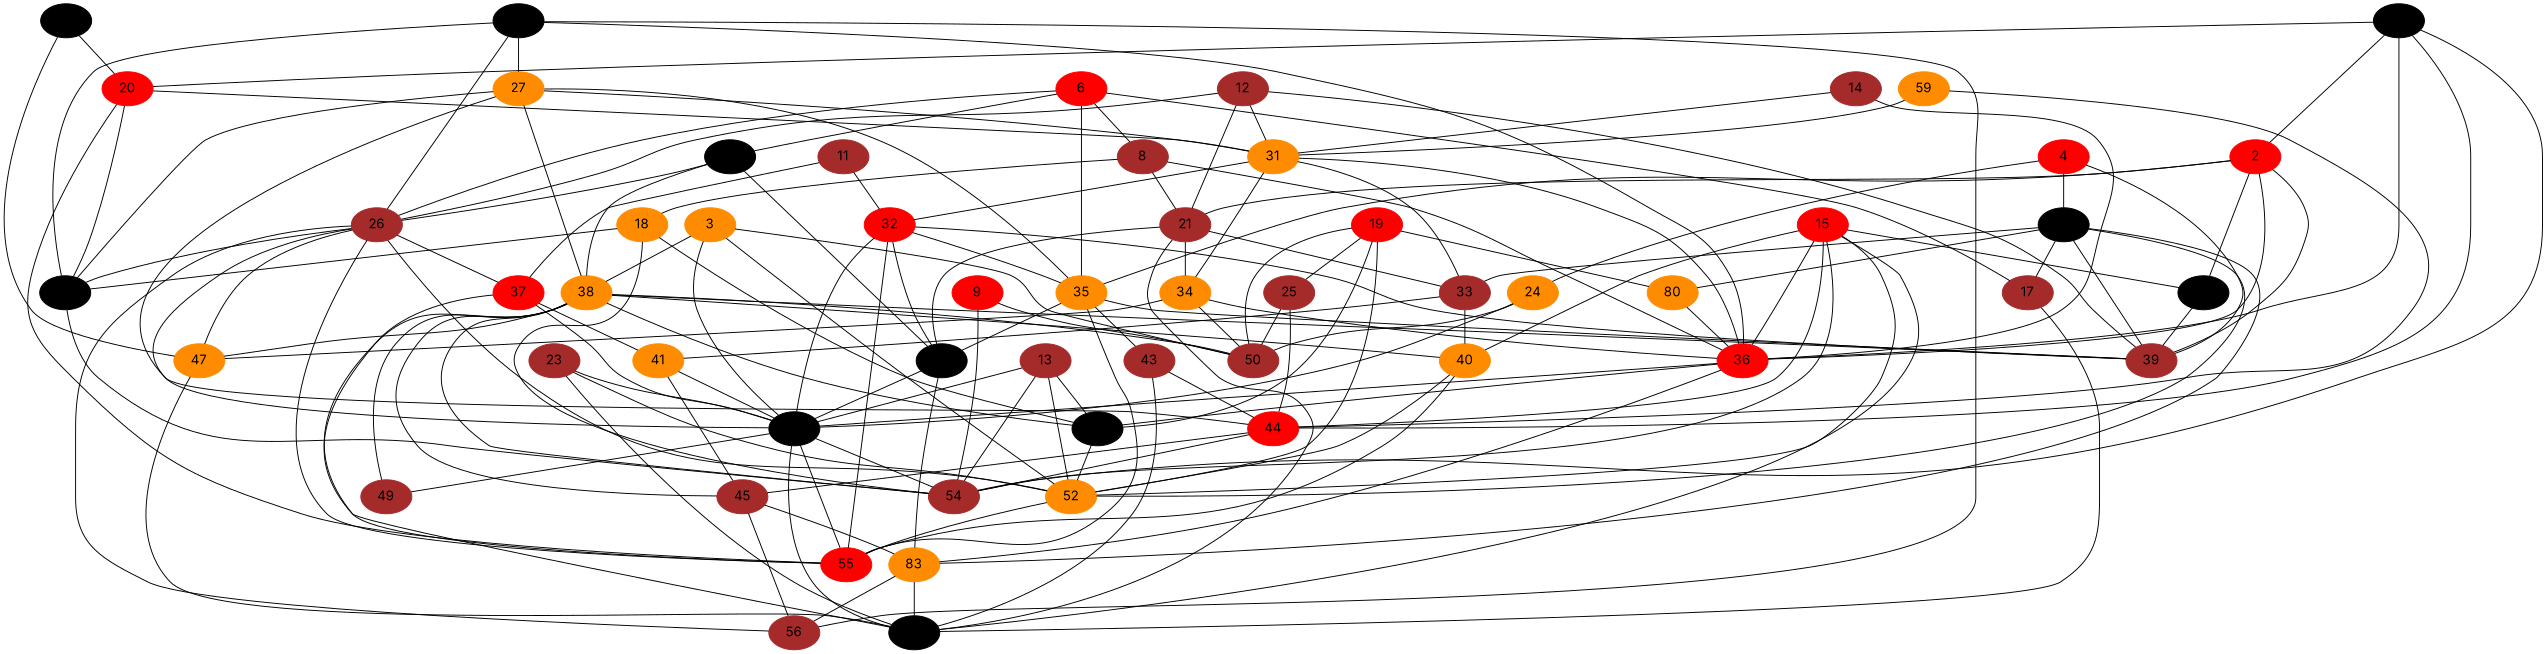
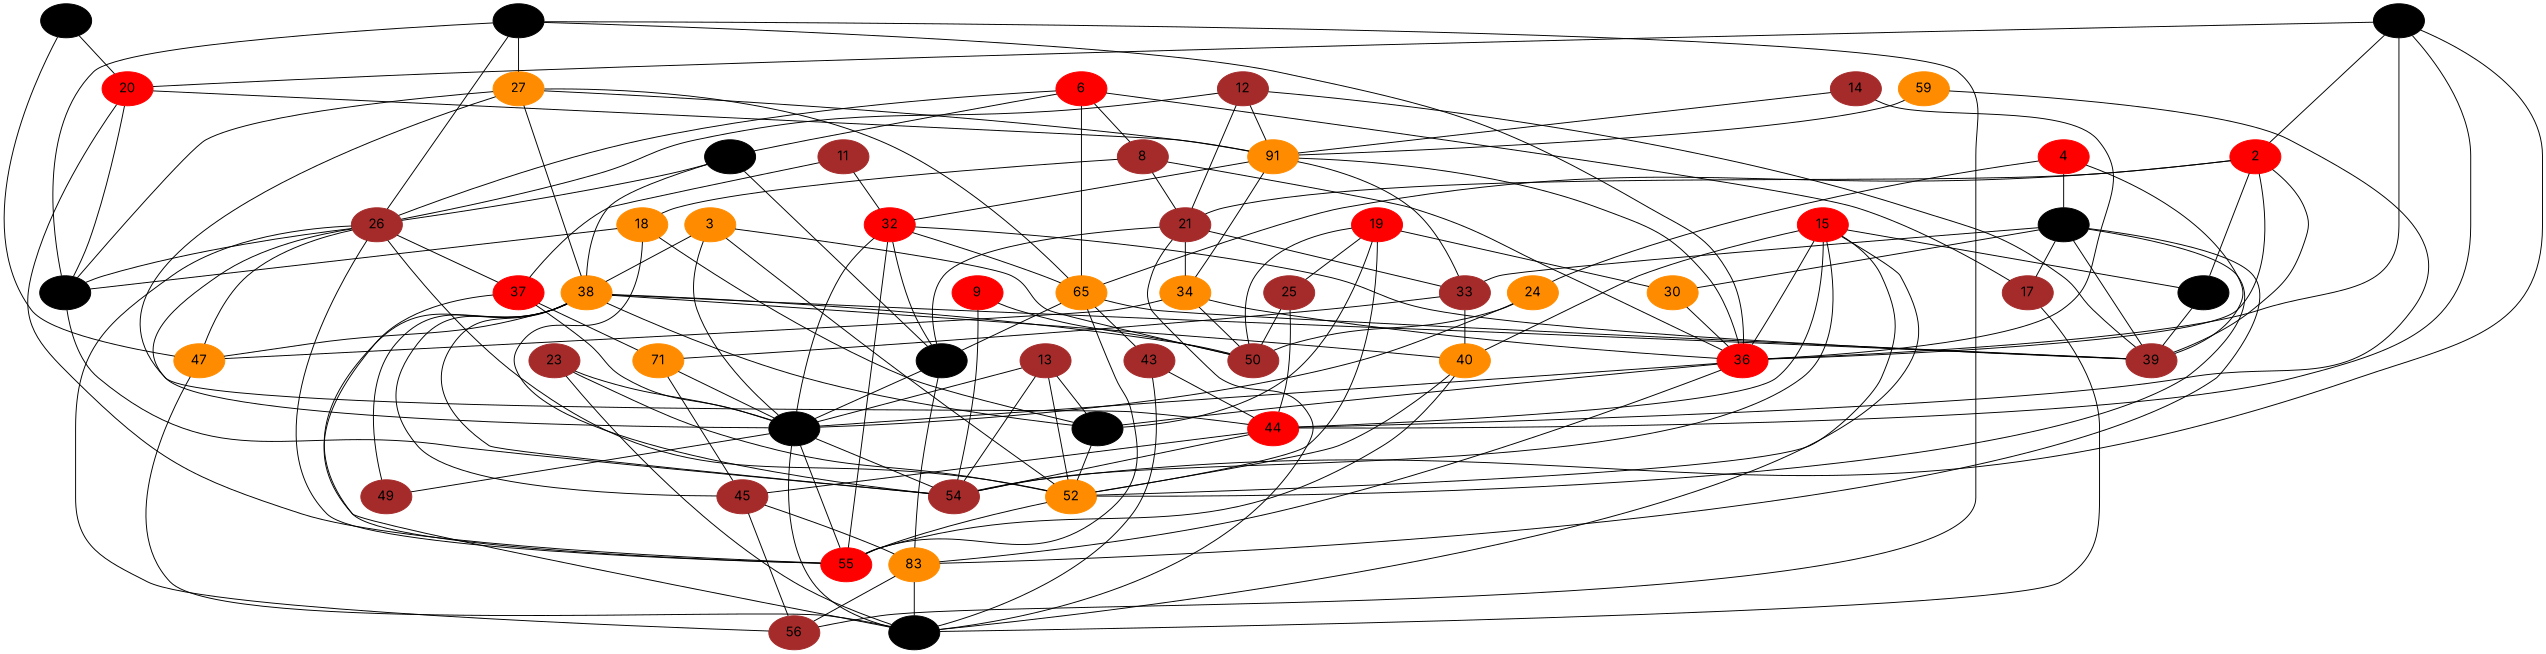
(1273, 157) -> (1273, 157)
(1081, 293) -> (1081, 293)
(1673, 293) -> (1673, 293)
(658, 361) -> (658, 361)
